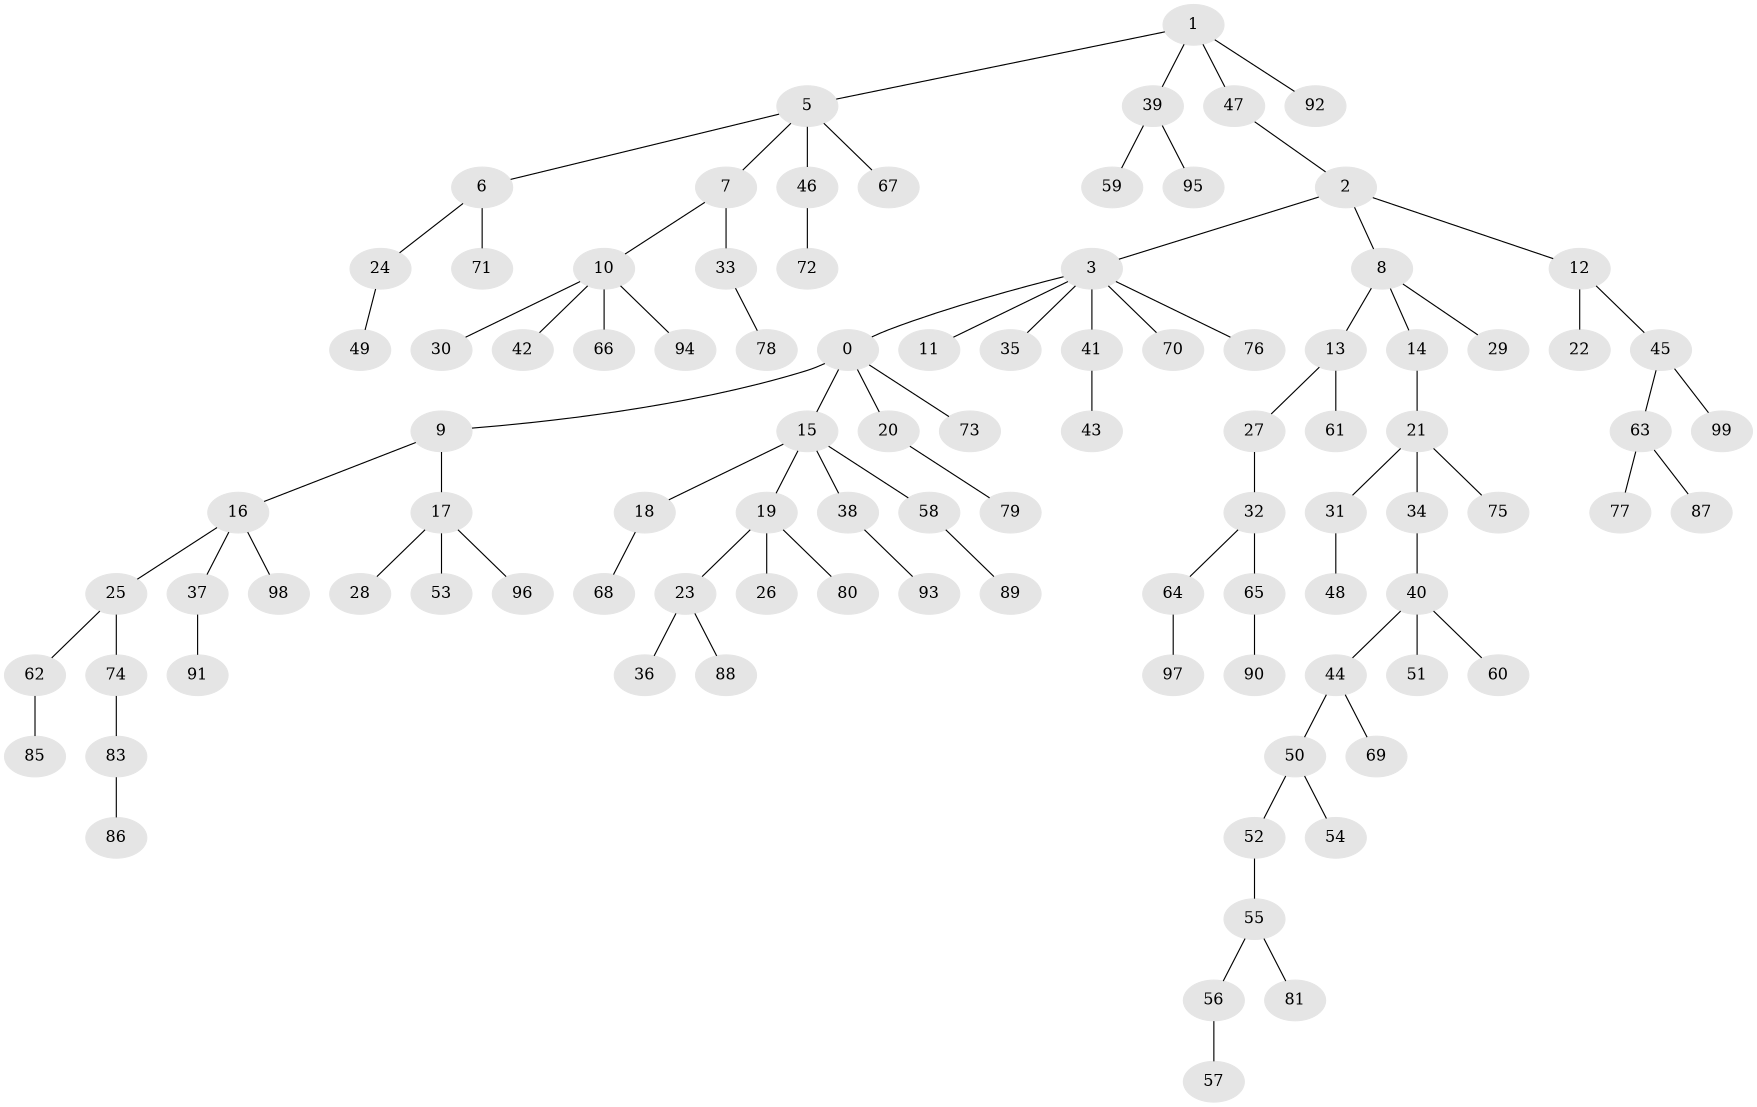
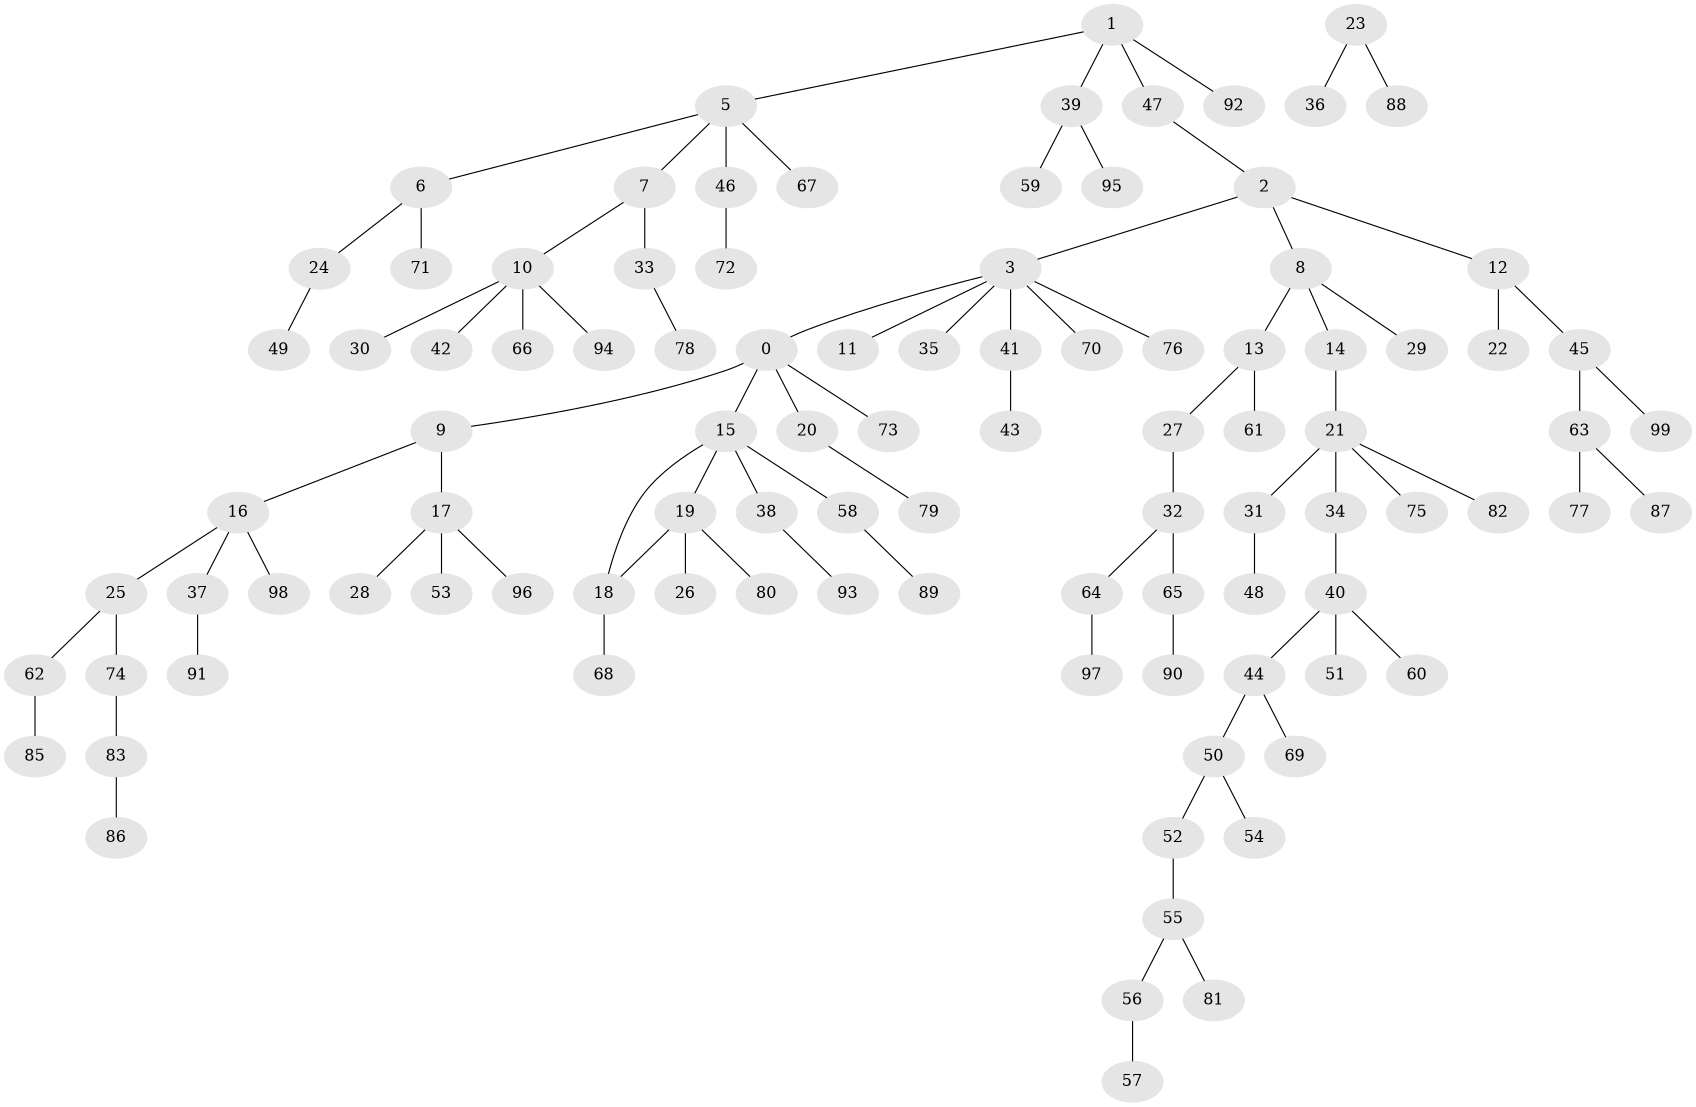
none -> (1498, 513)
(726, 553) -> (645, 553)
